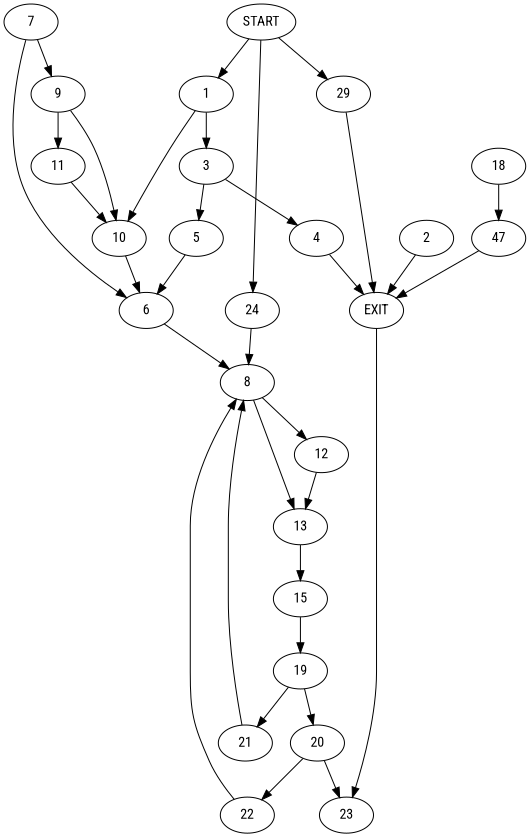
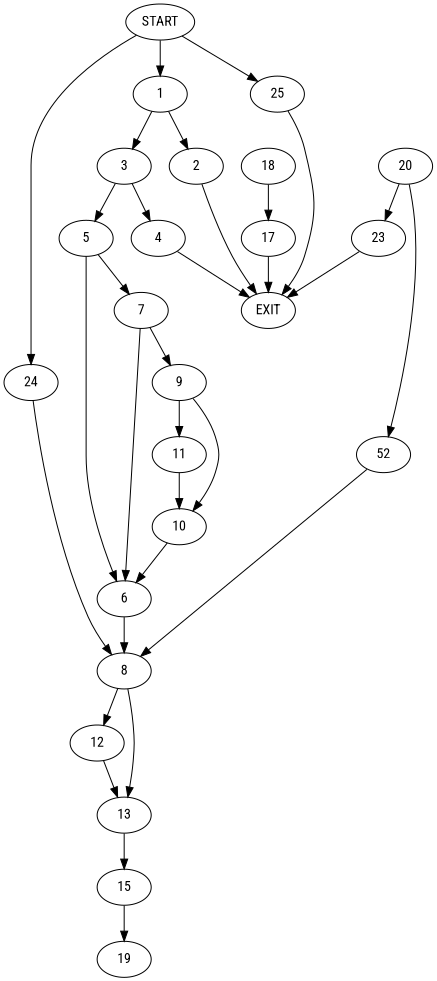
(343, 94) -> (277, 94)
(163, 160) -> (176, 126)
(499, 238) -> (268, 238)
none -> (111, 270)
(377, 559) -> (328, 272)
(308, 702) -> none
(245, 743) -> none
(247, 815) -> (384, 455)
